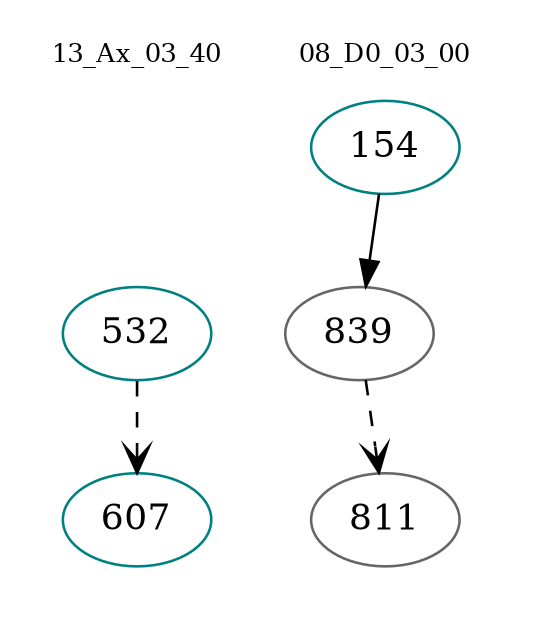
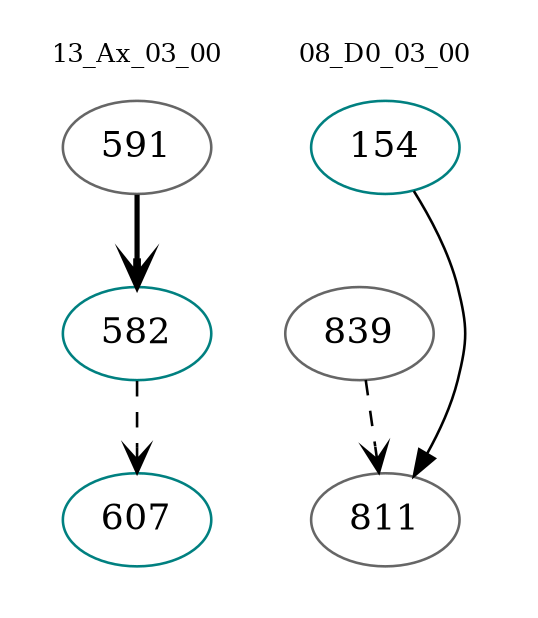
(137, 56) -> (137, 56)
none -> (137, 147)
(374, 227) -> (464, 321)
(137, 334) -> (137, 334)
